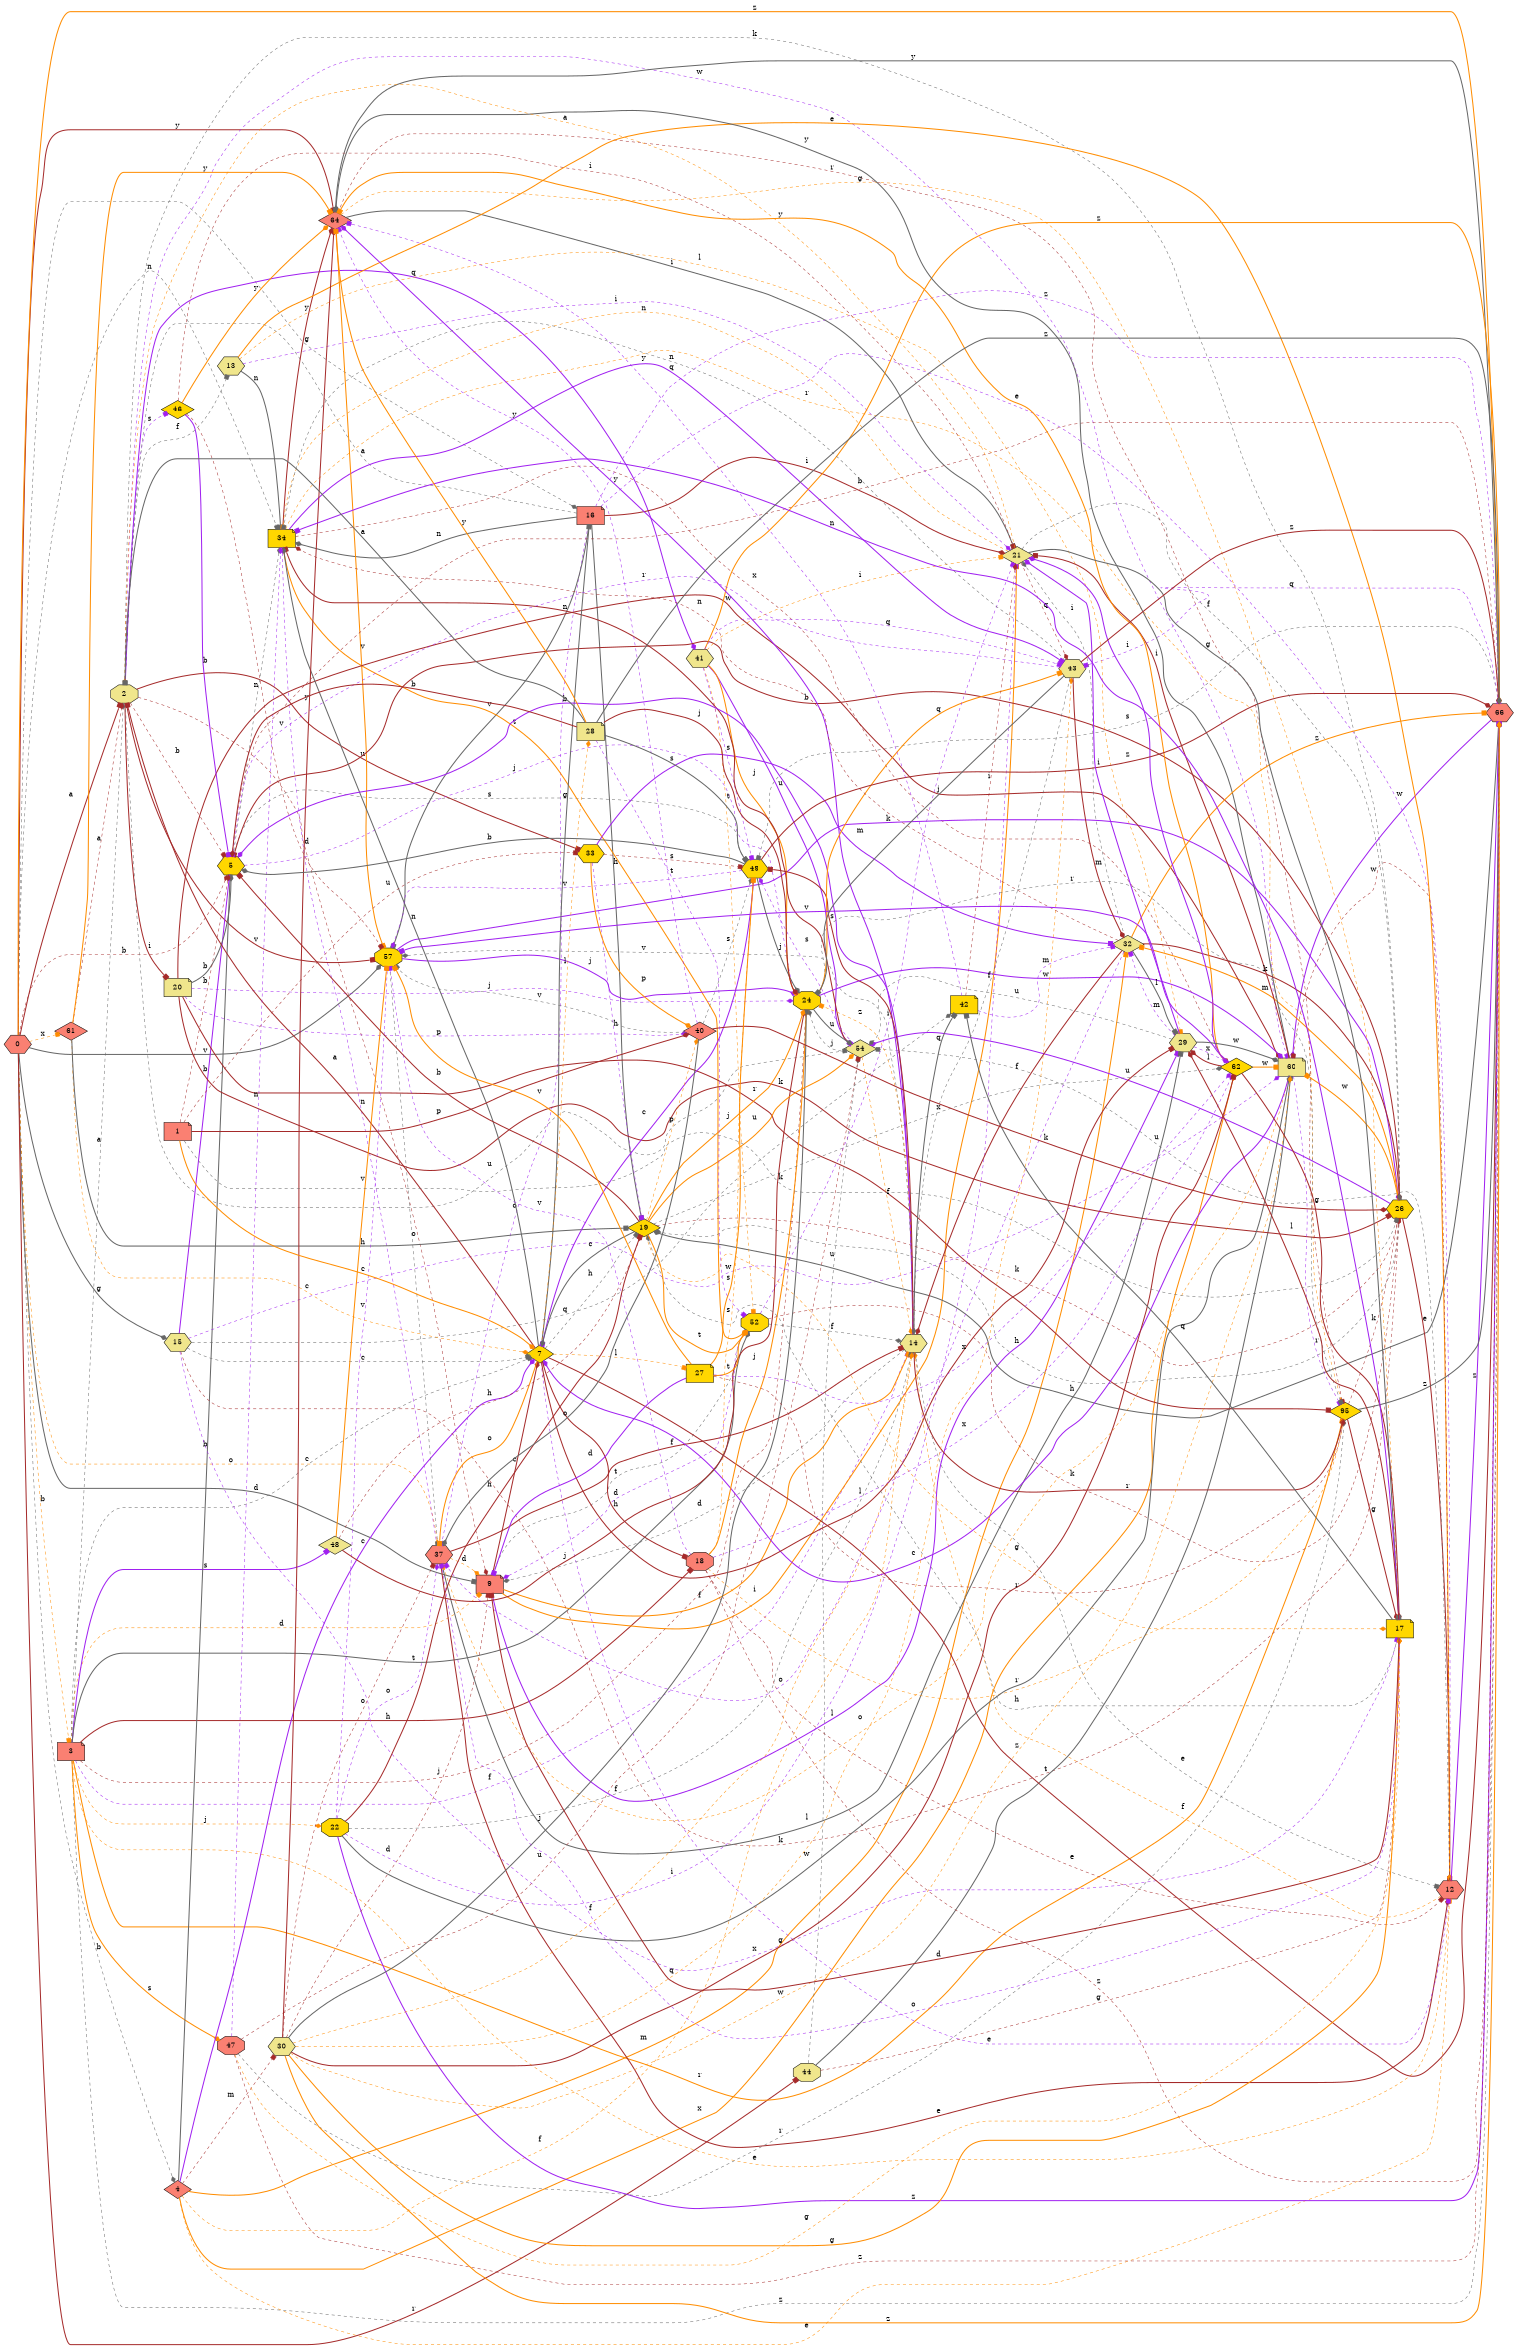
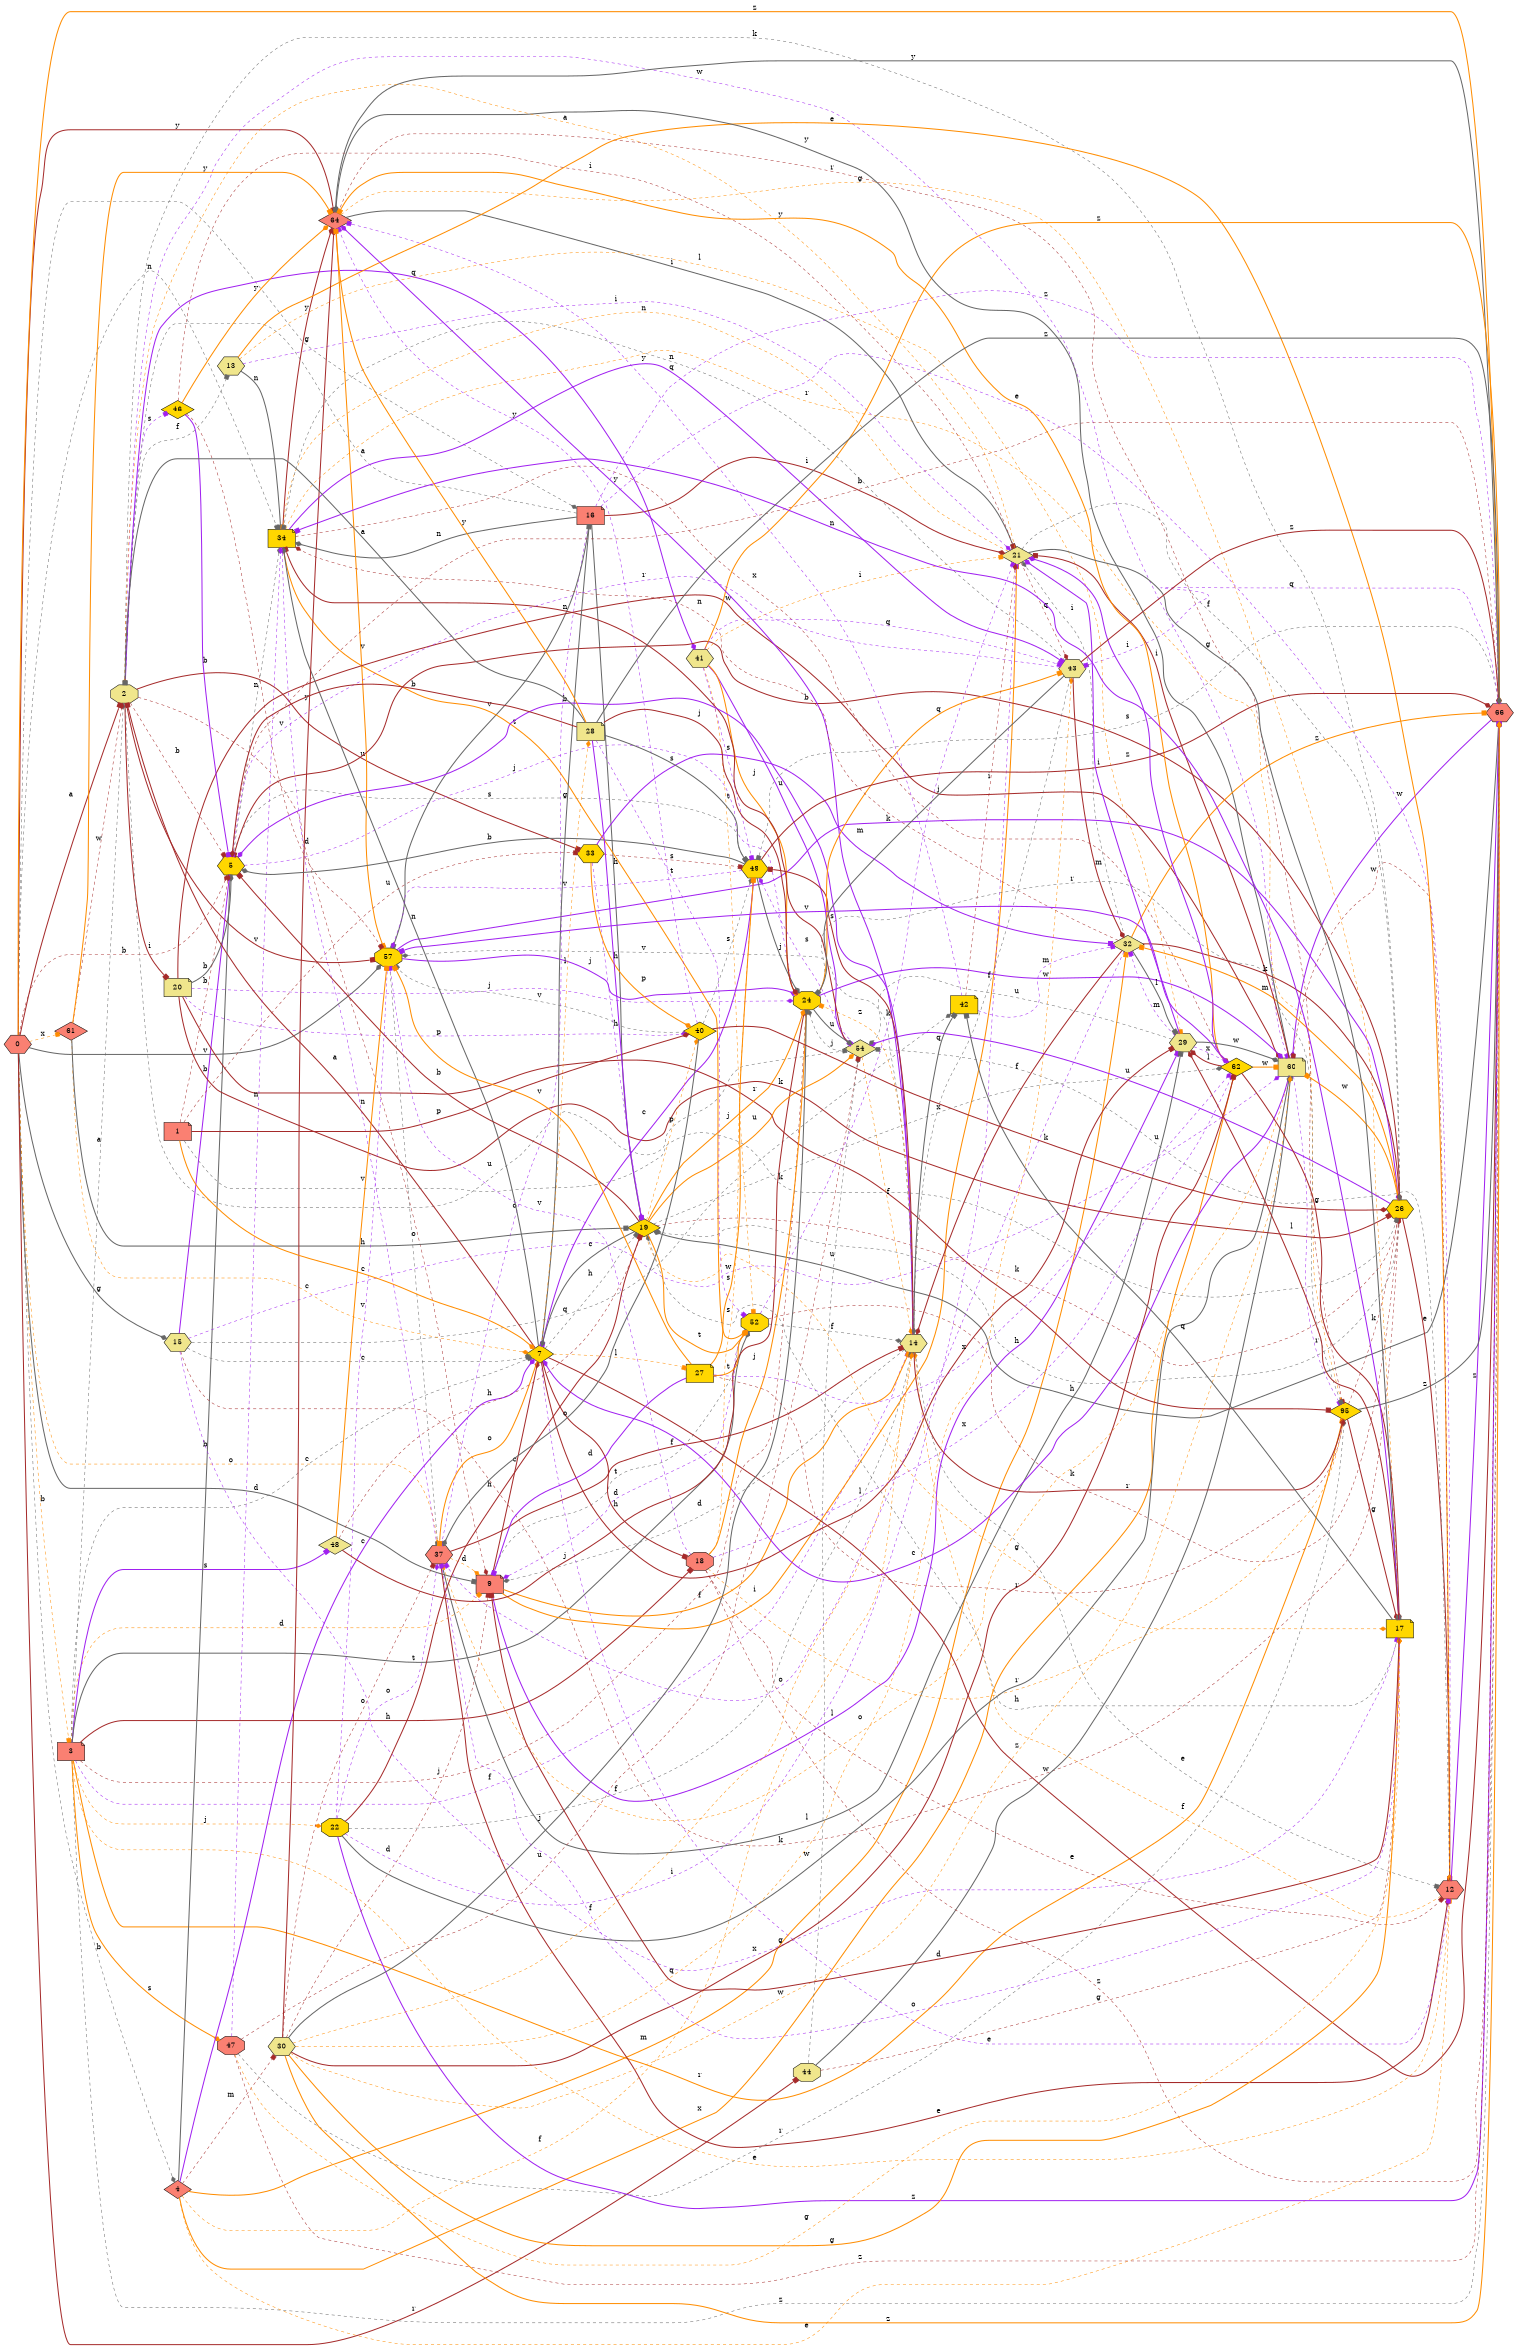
(99, 839) -> (99, 839)
none -> (615, 977)
(888, 1014) -> (888, 1014)
(700, 1031) -> (700, 1031)
(1046, 1769) -> (1046, 1769)
